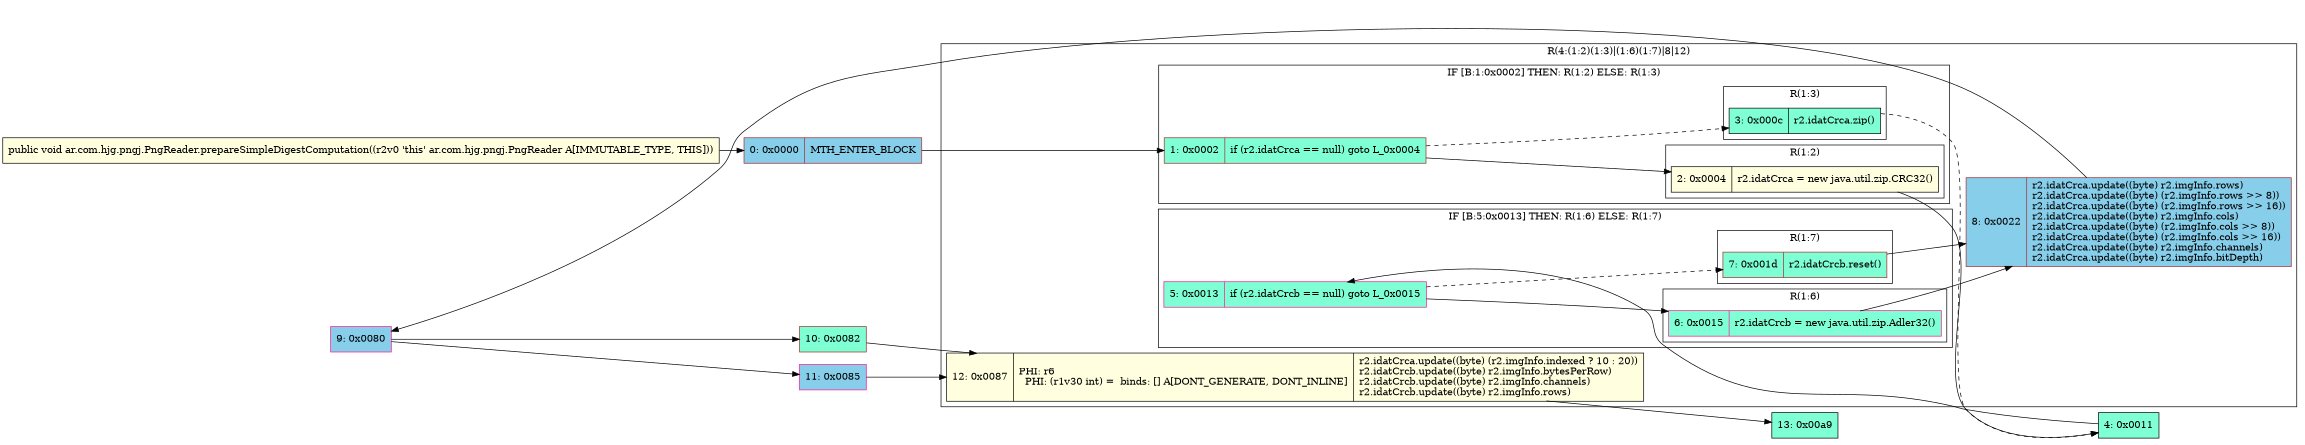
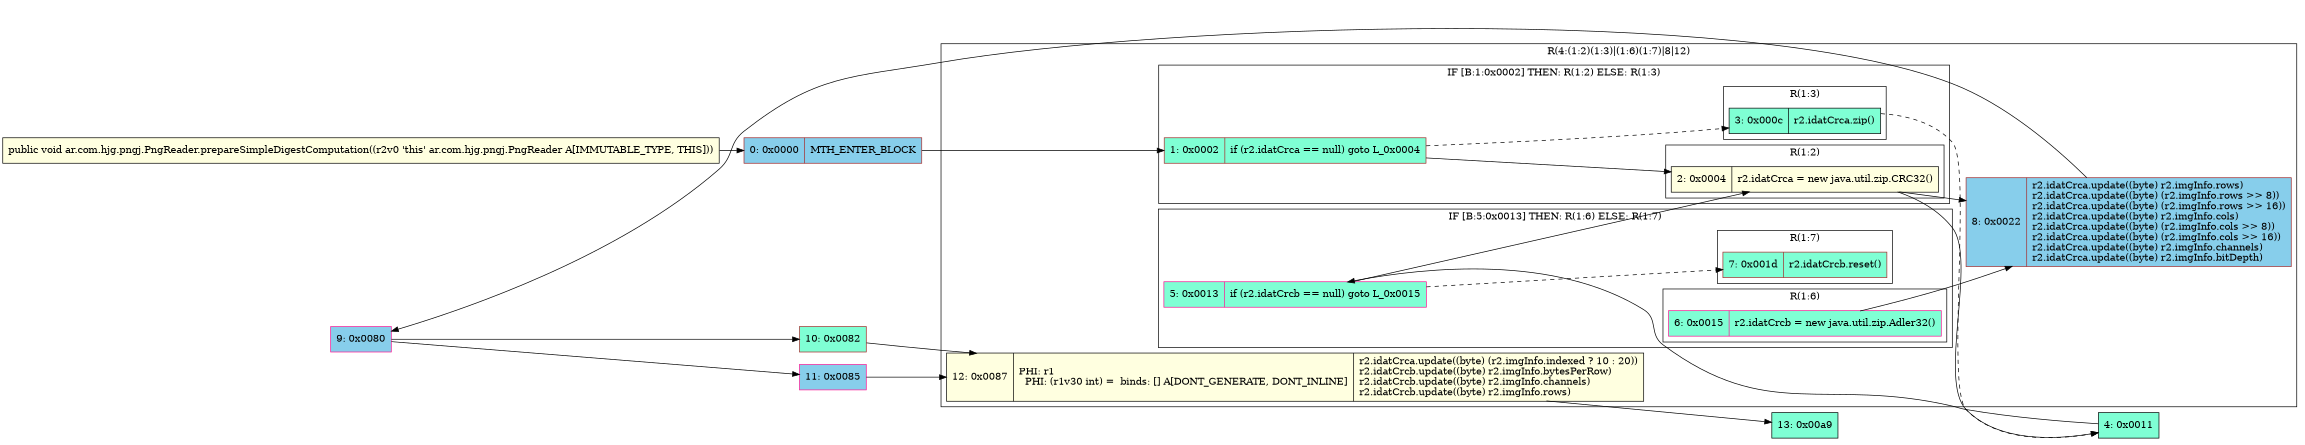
(1923, 249) -> (1914, 194)
(1544, 304) -> (1547, 238)
(1038, 372) -> (1038, 372)
